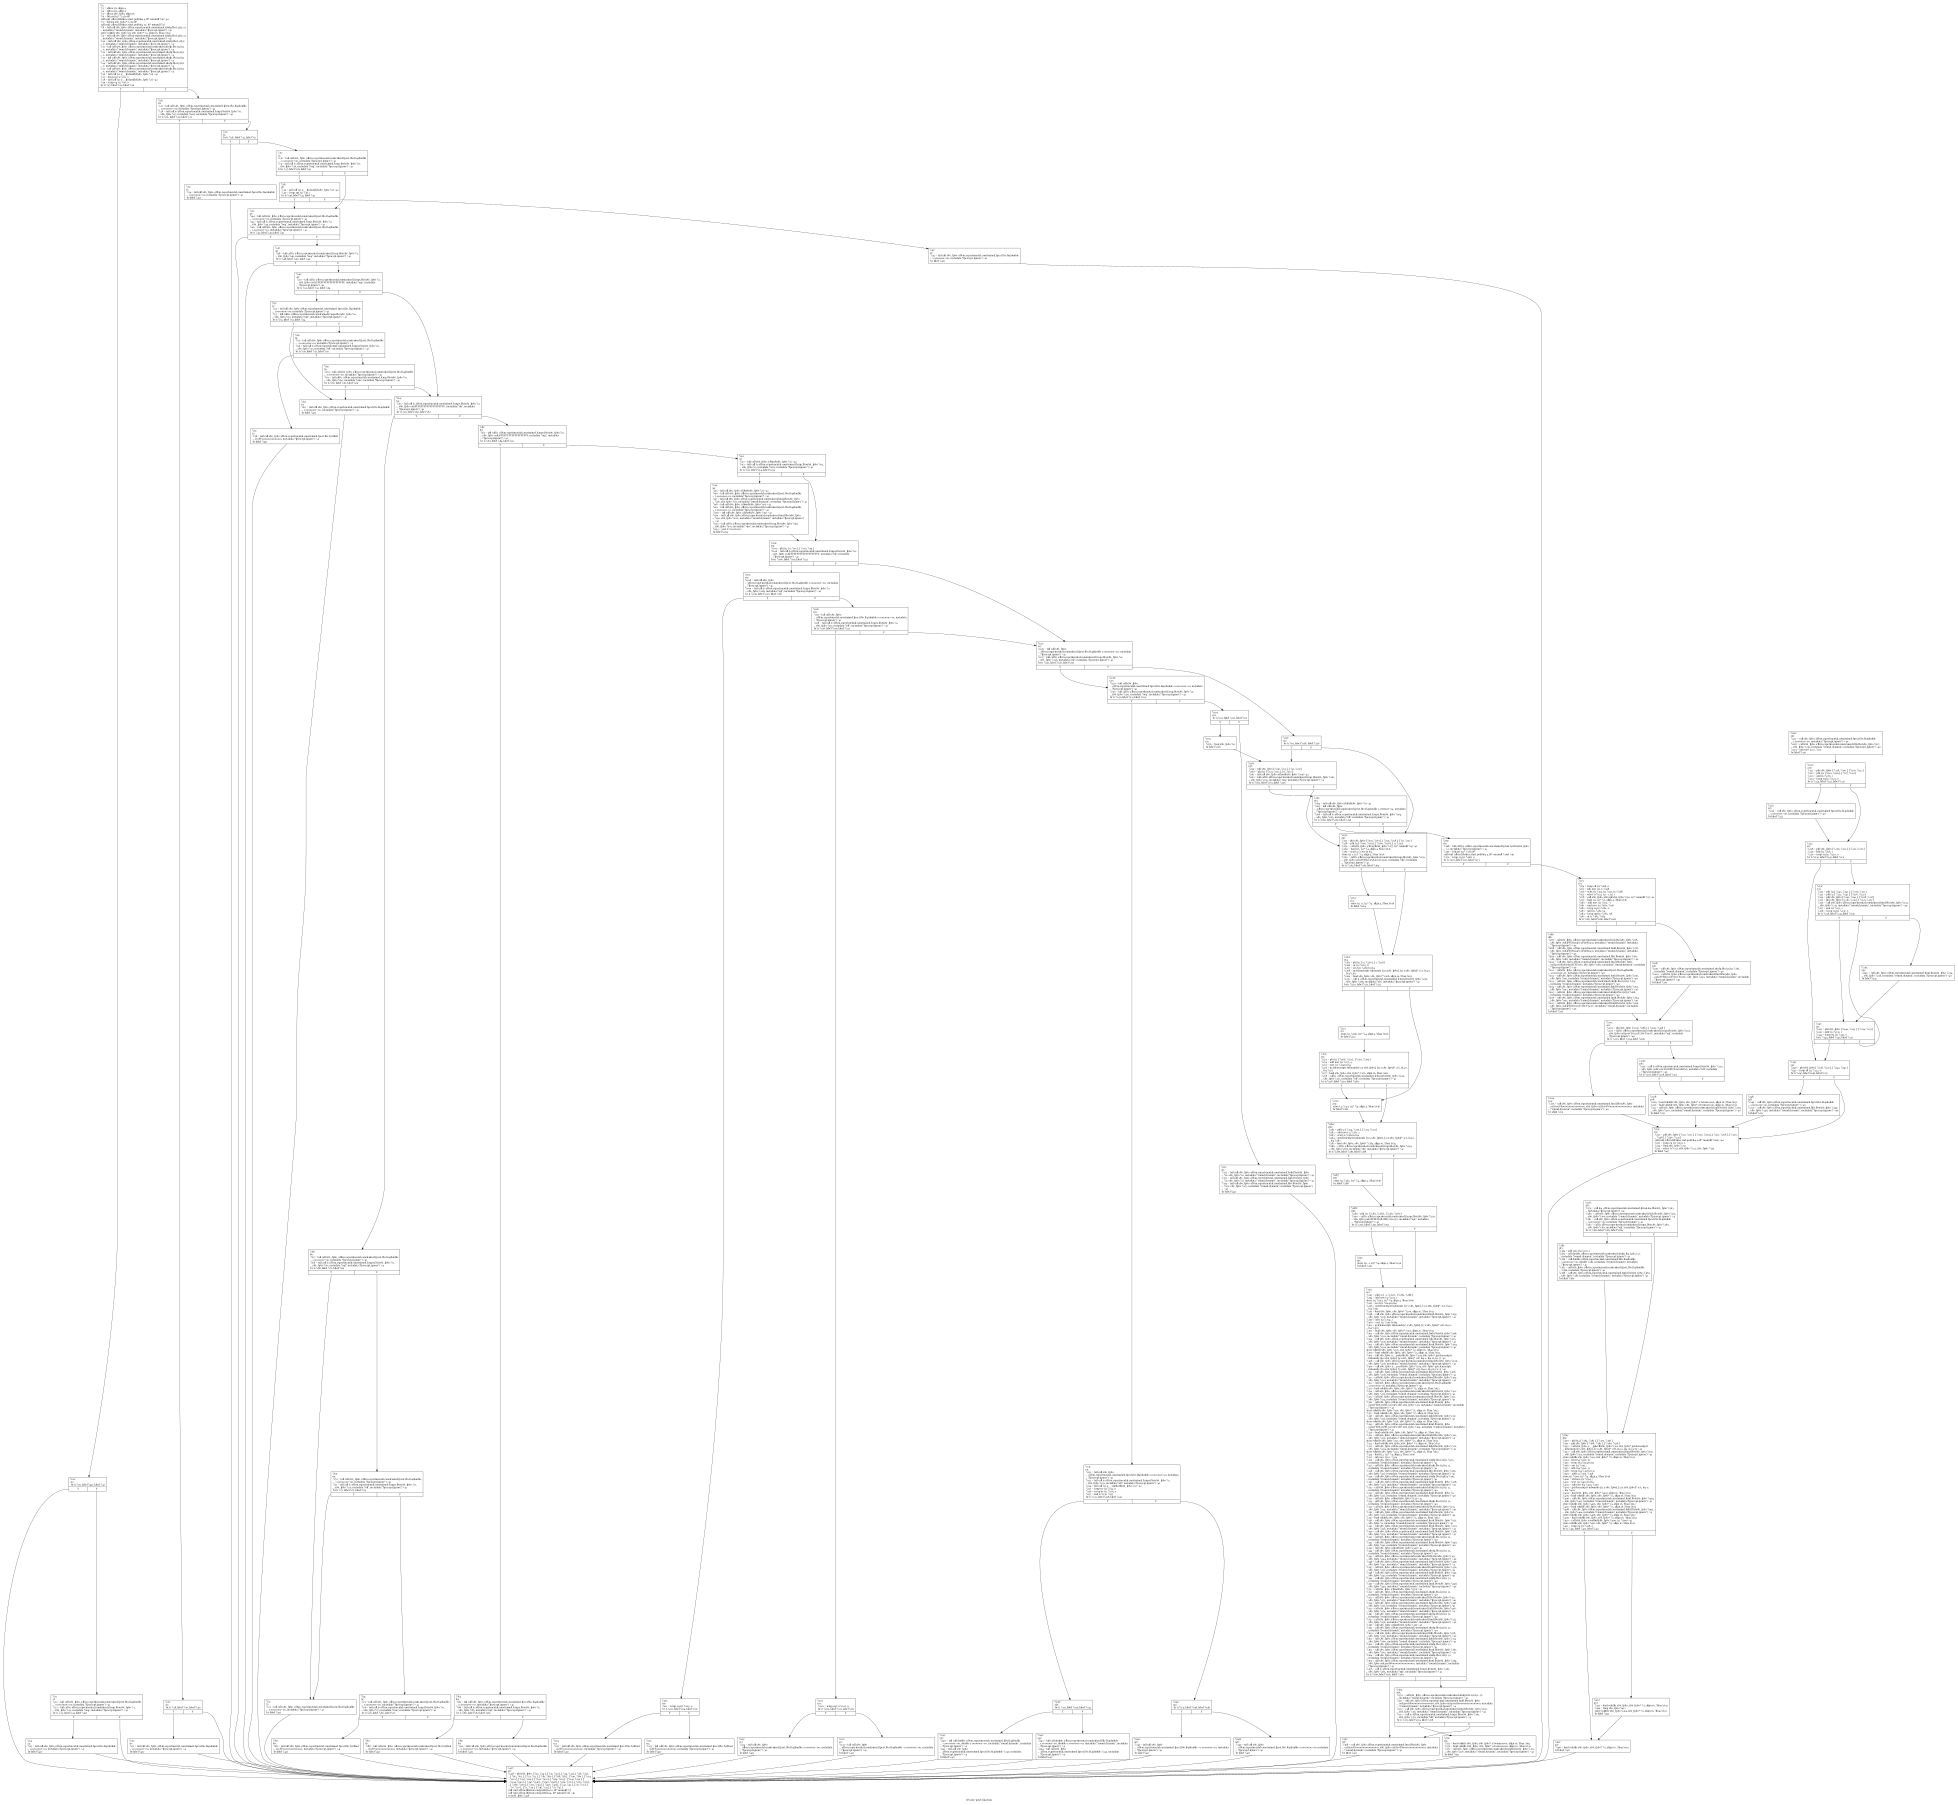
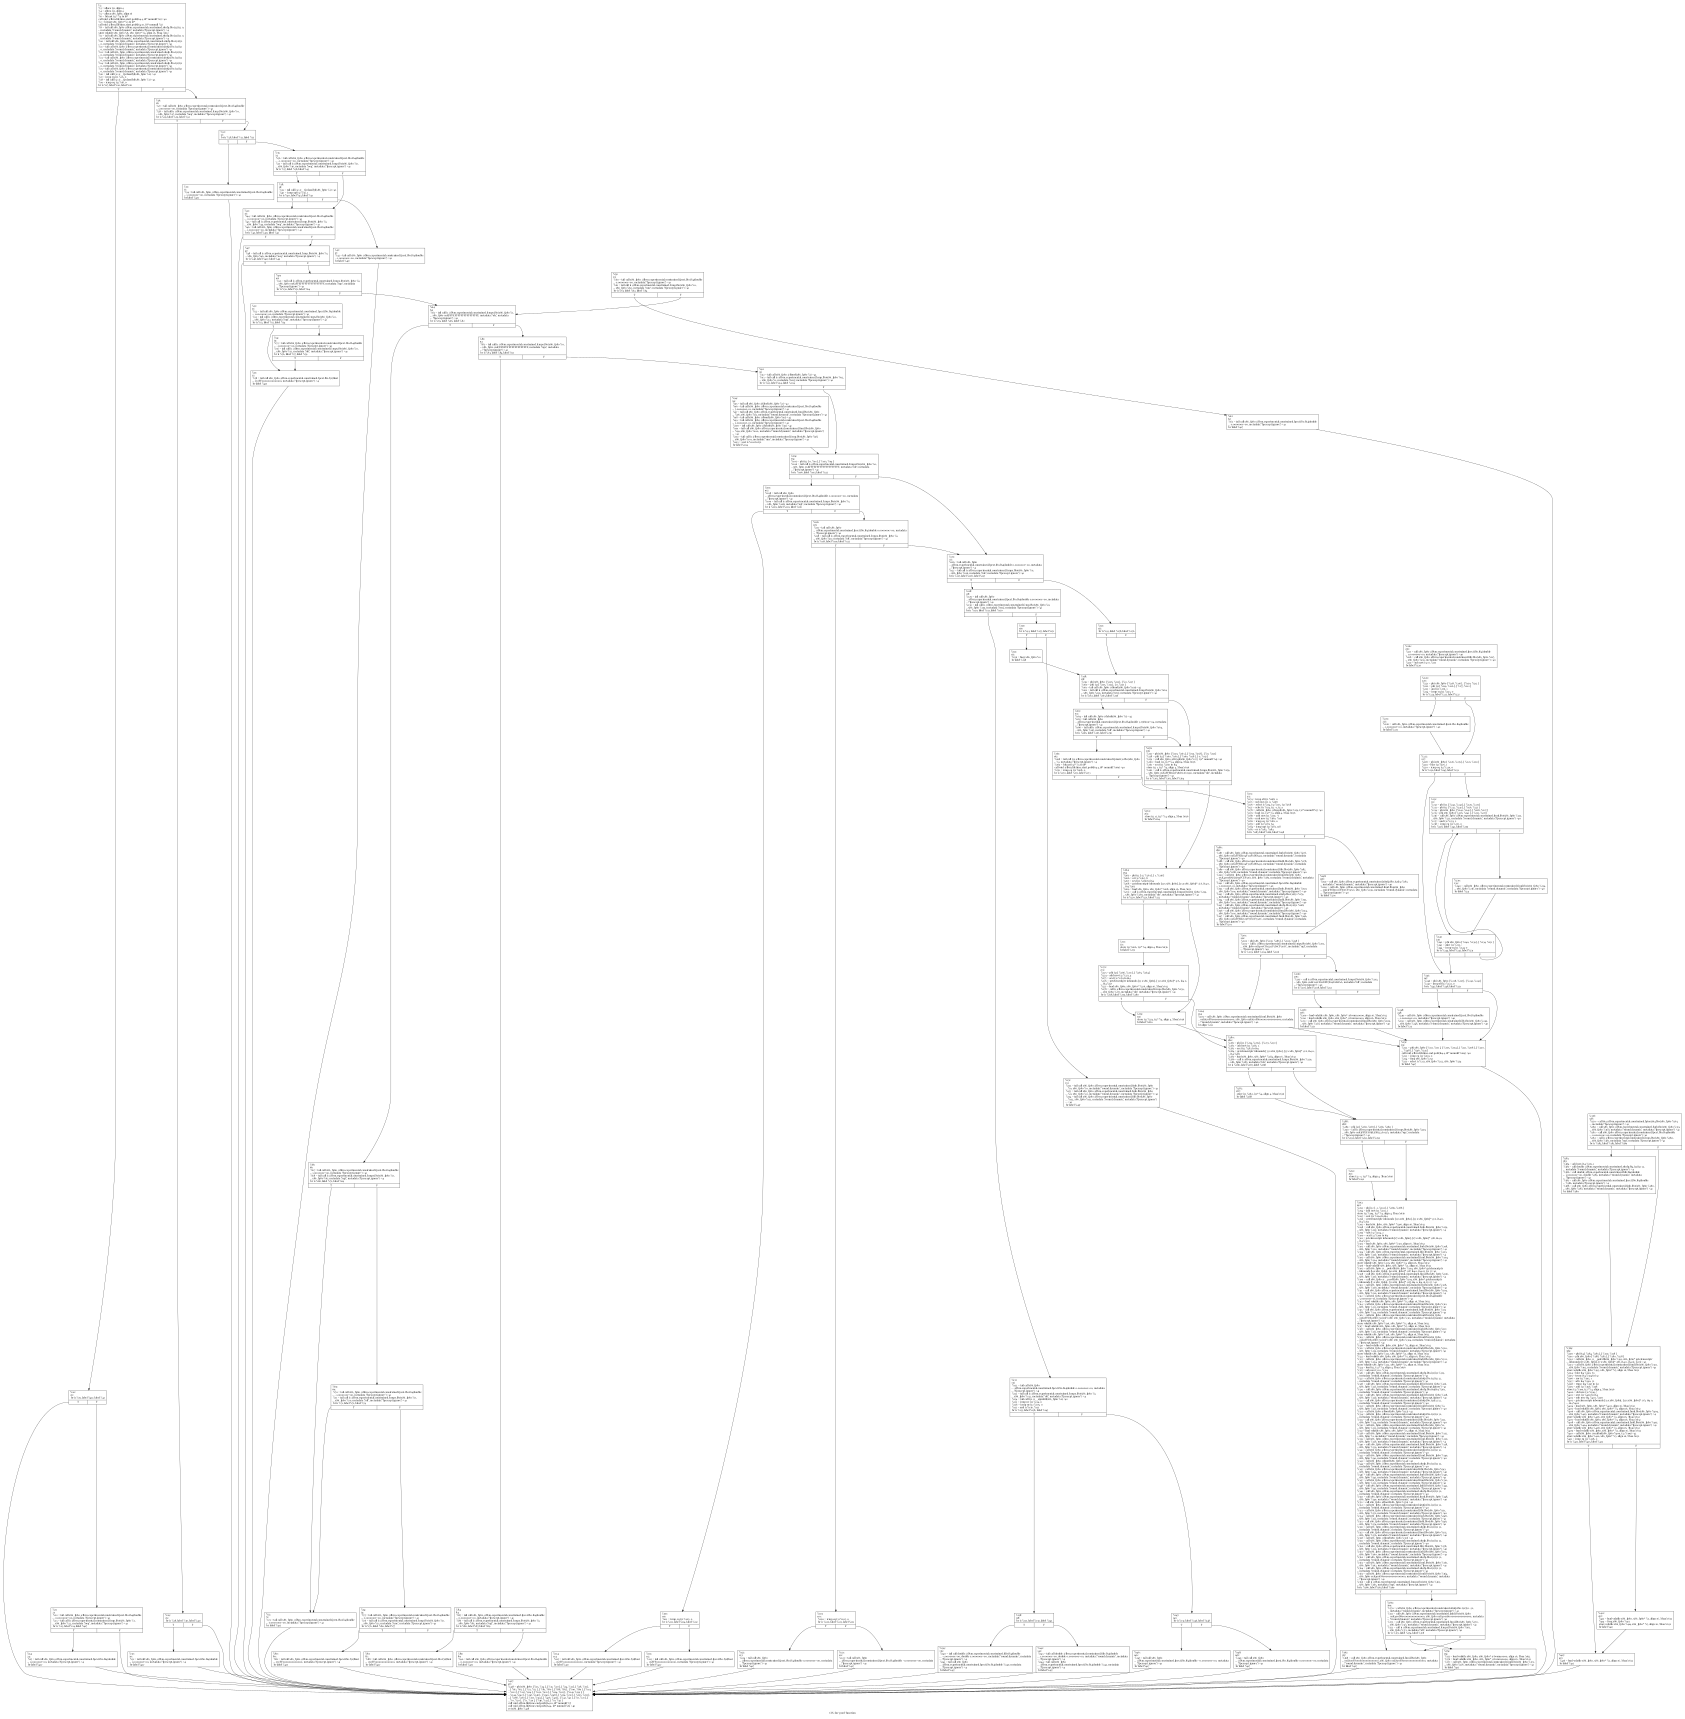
(362, 360) -> none
(298, 369) -> (268, 351)
(1388, 769) -> none
